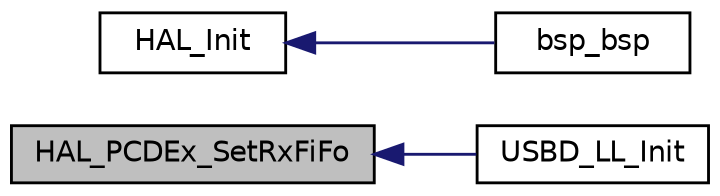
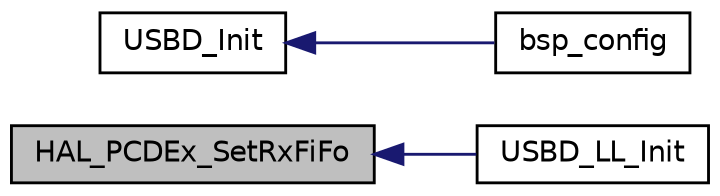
(193, 43) -> (193, 43)
(593, 43) -> (593, 43)
